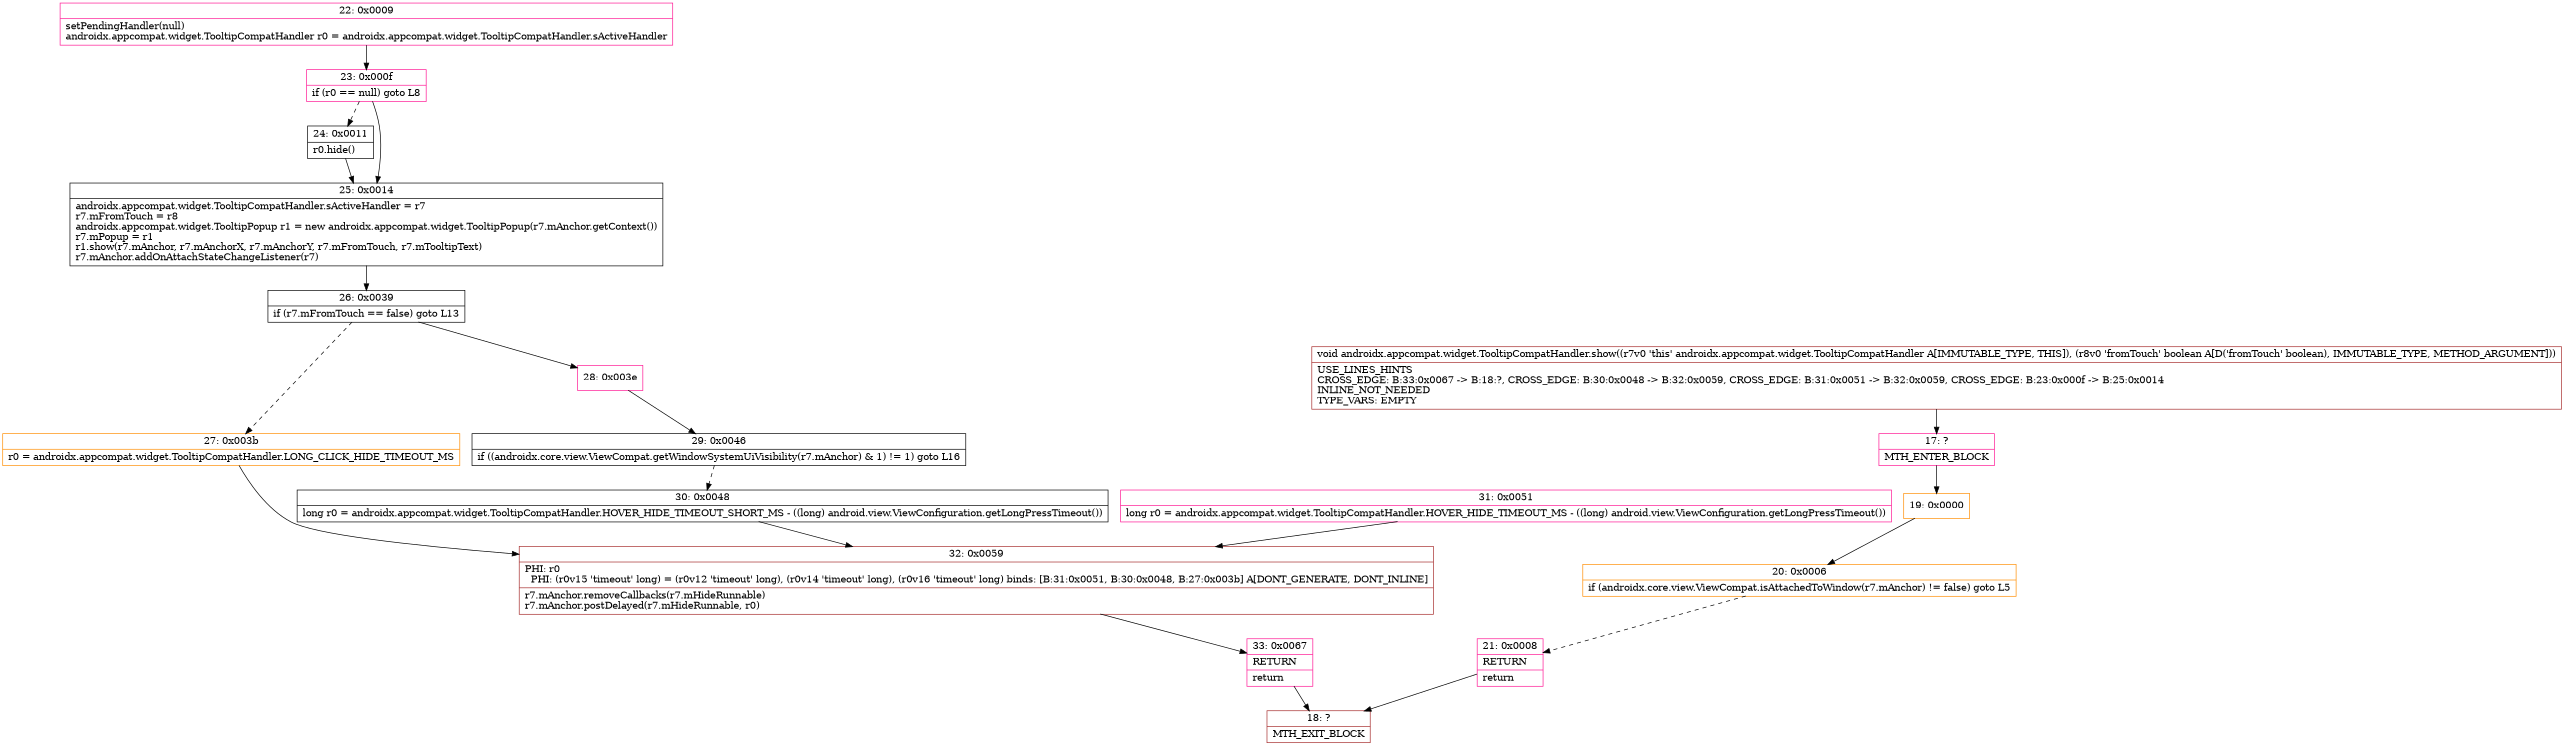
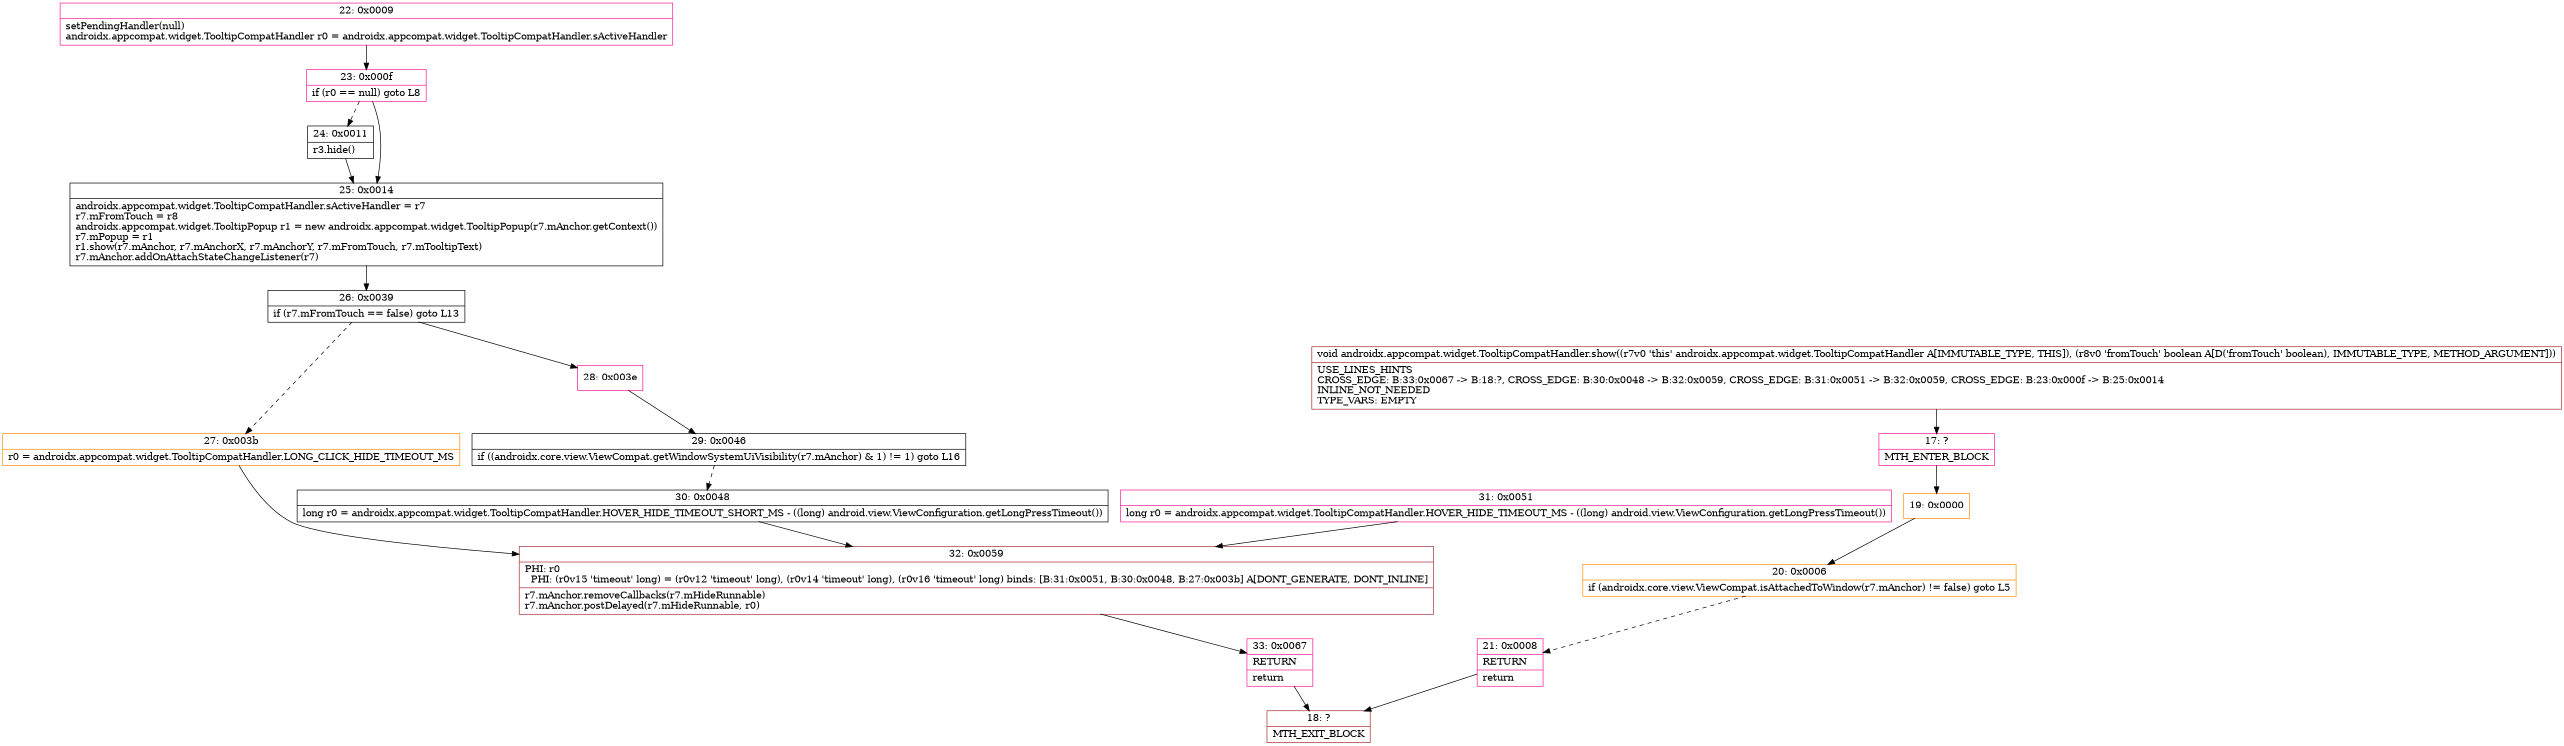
(334, 150) -> (334, 150)
